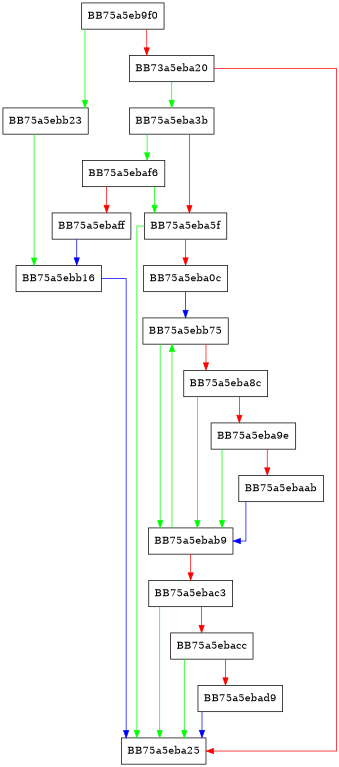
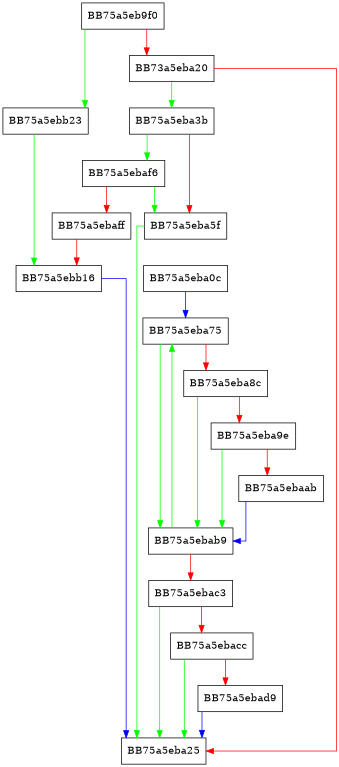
(77, 249) -> (77, 249)
(186, 249) -> none
(186, 331) -> (186, 331)
